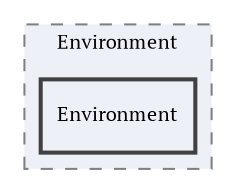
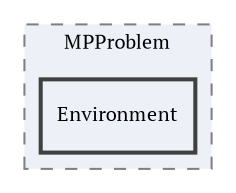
(118, 44) -> (118, 44)
